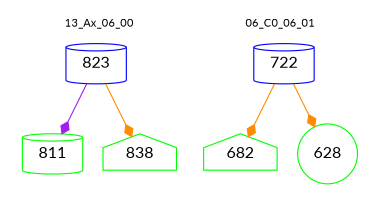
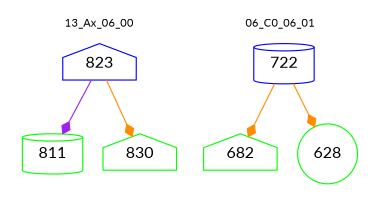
(96, 64) -> (100, 64)
(140, 154) -> (140, 154)
